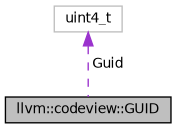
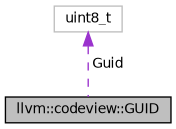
(88, 19) -> (88, 19)
